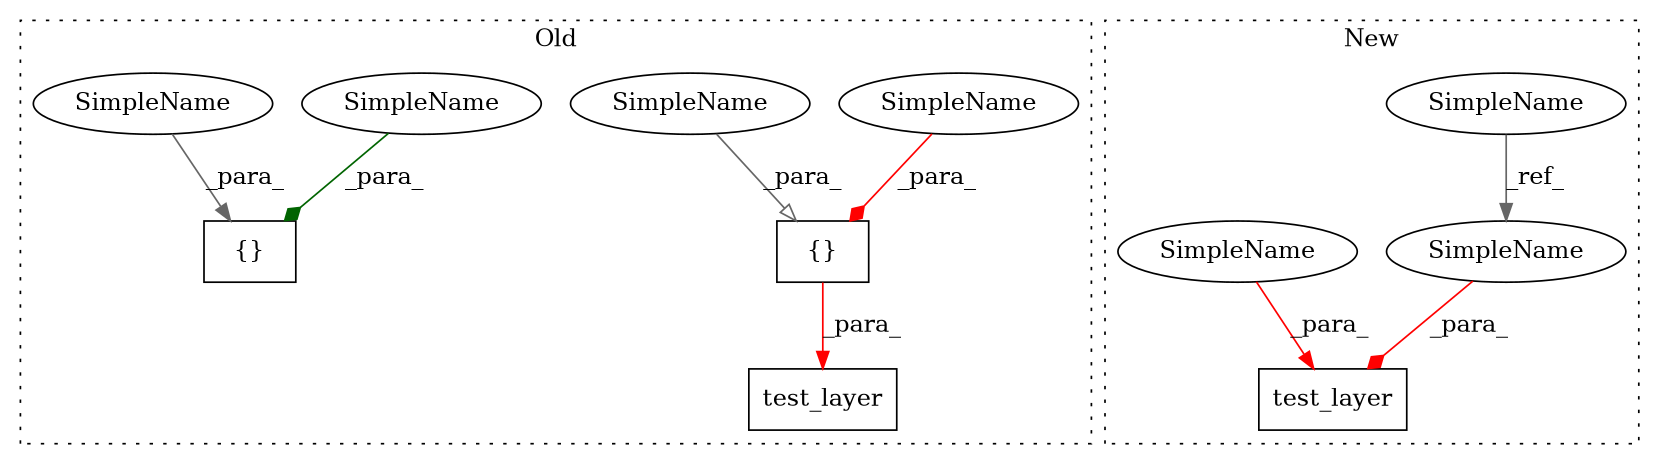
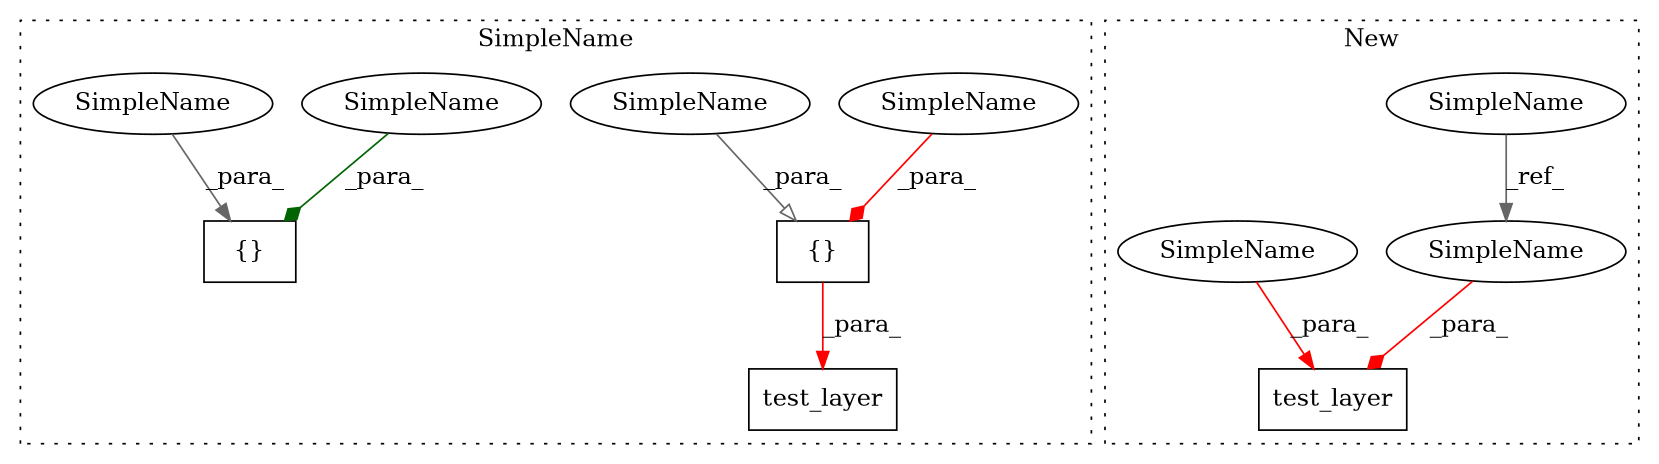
(556, 40) -> (556, 40)
